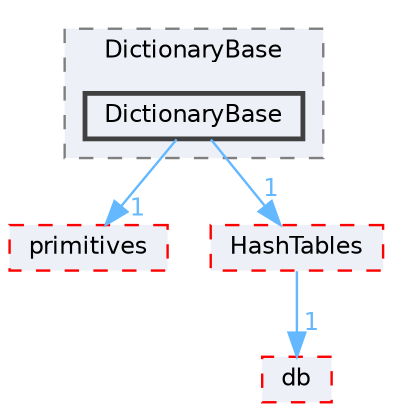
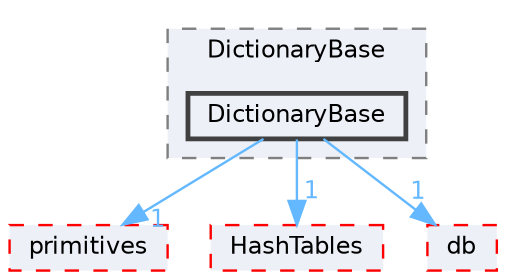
(297, 302) -> (370, 174)
